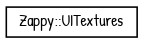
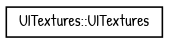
(72, 22) -> (84, 22)
